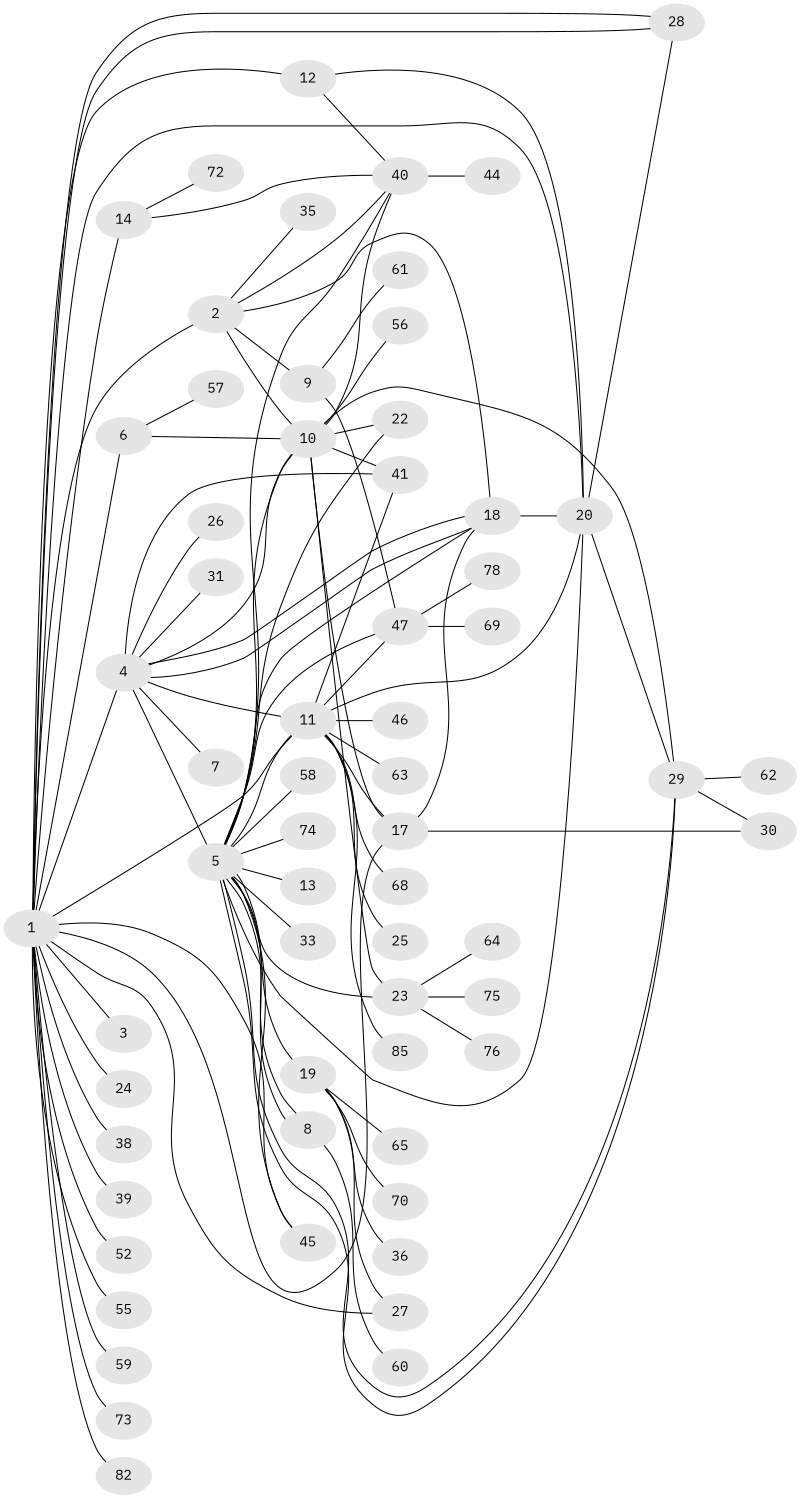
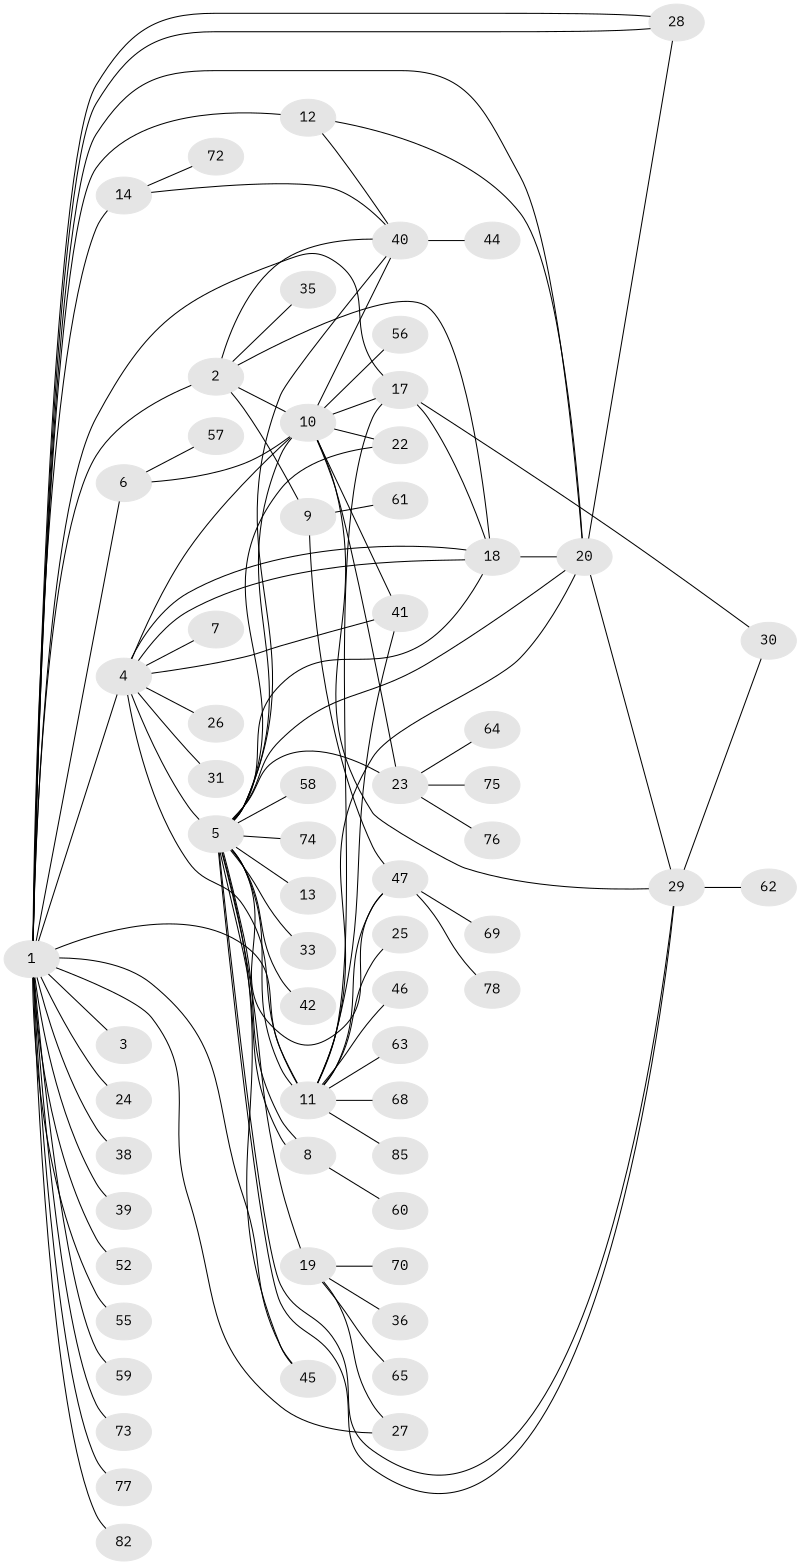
none -> (308, 1006)
none -> (124, 1487)
